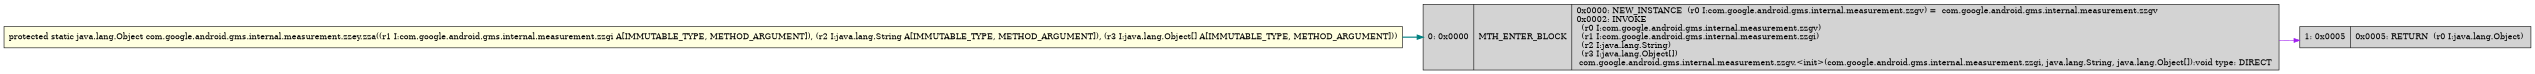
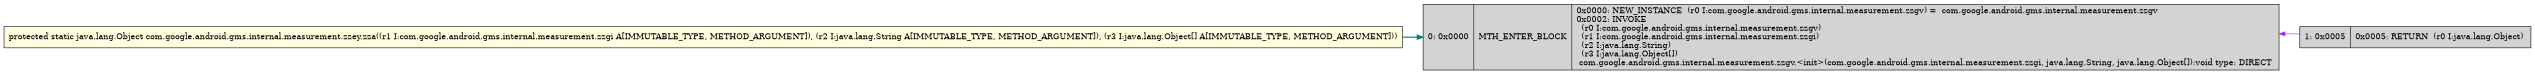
(2287, 41) -> (2292, 34)
